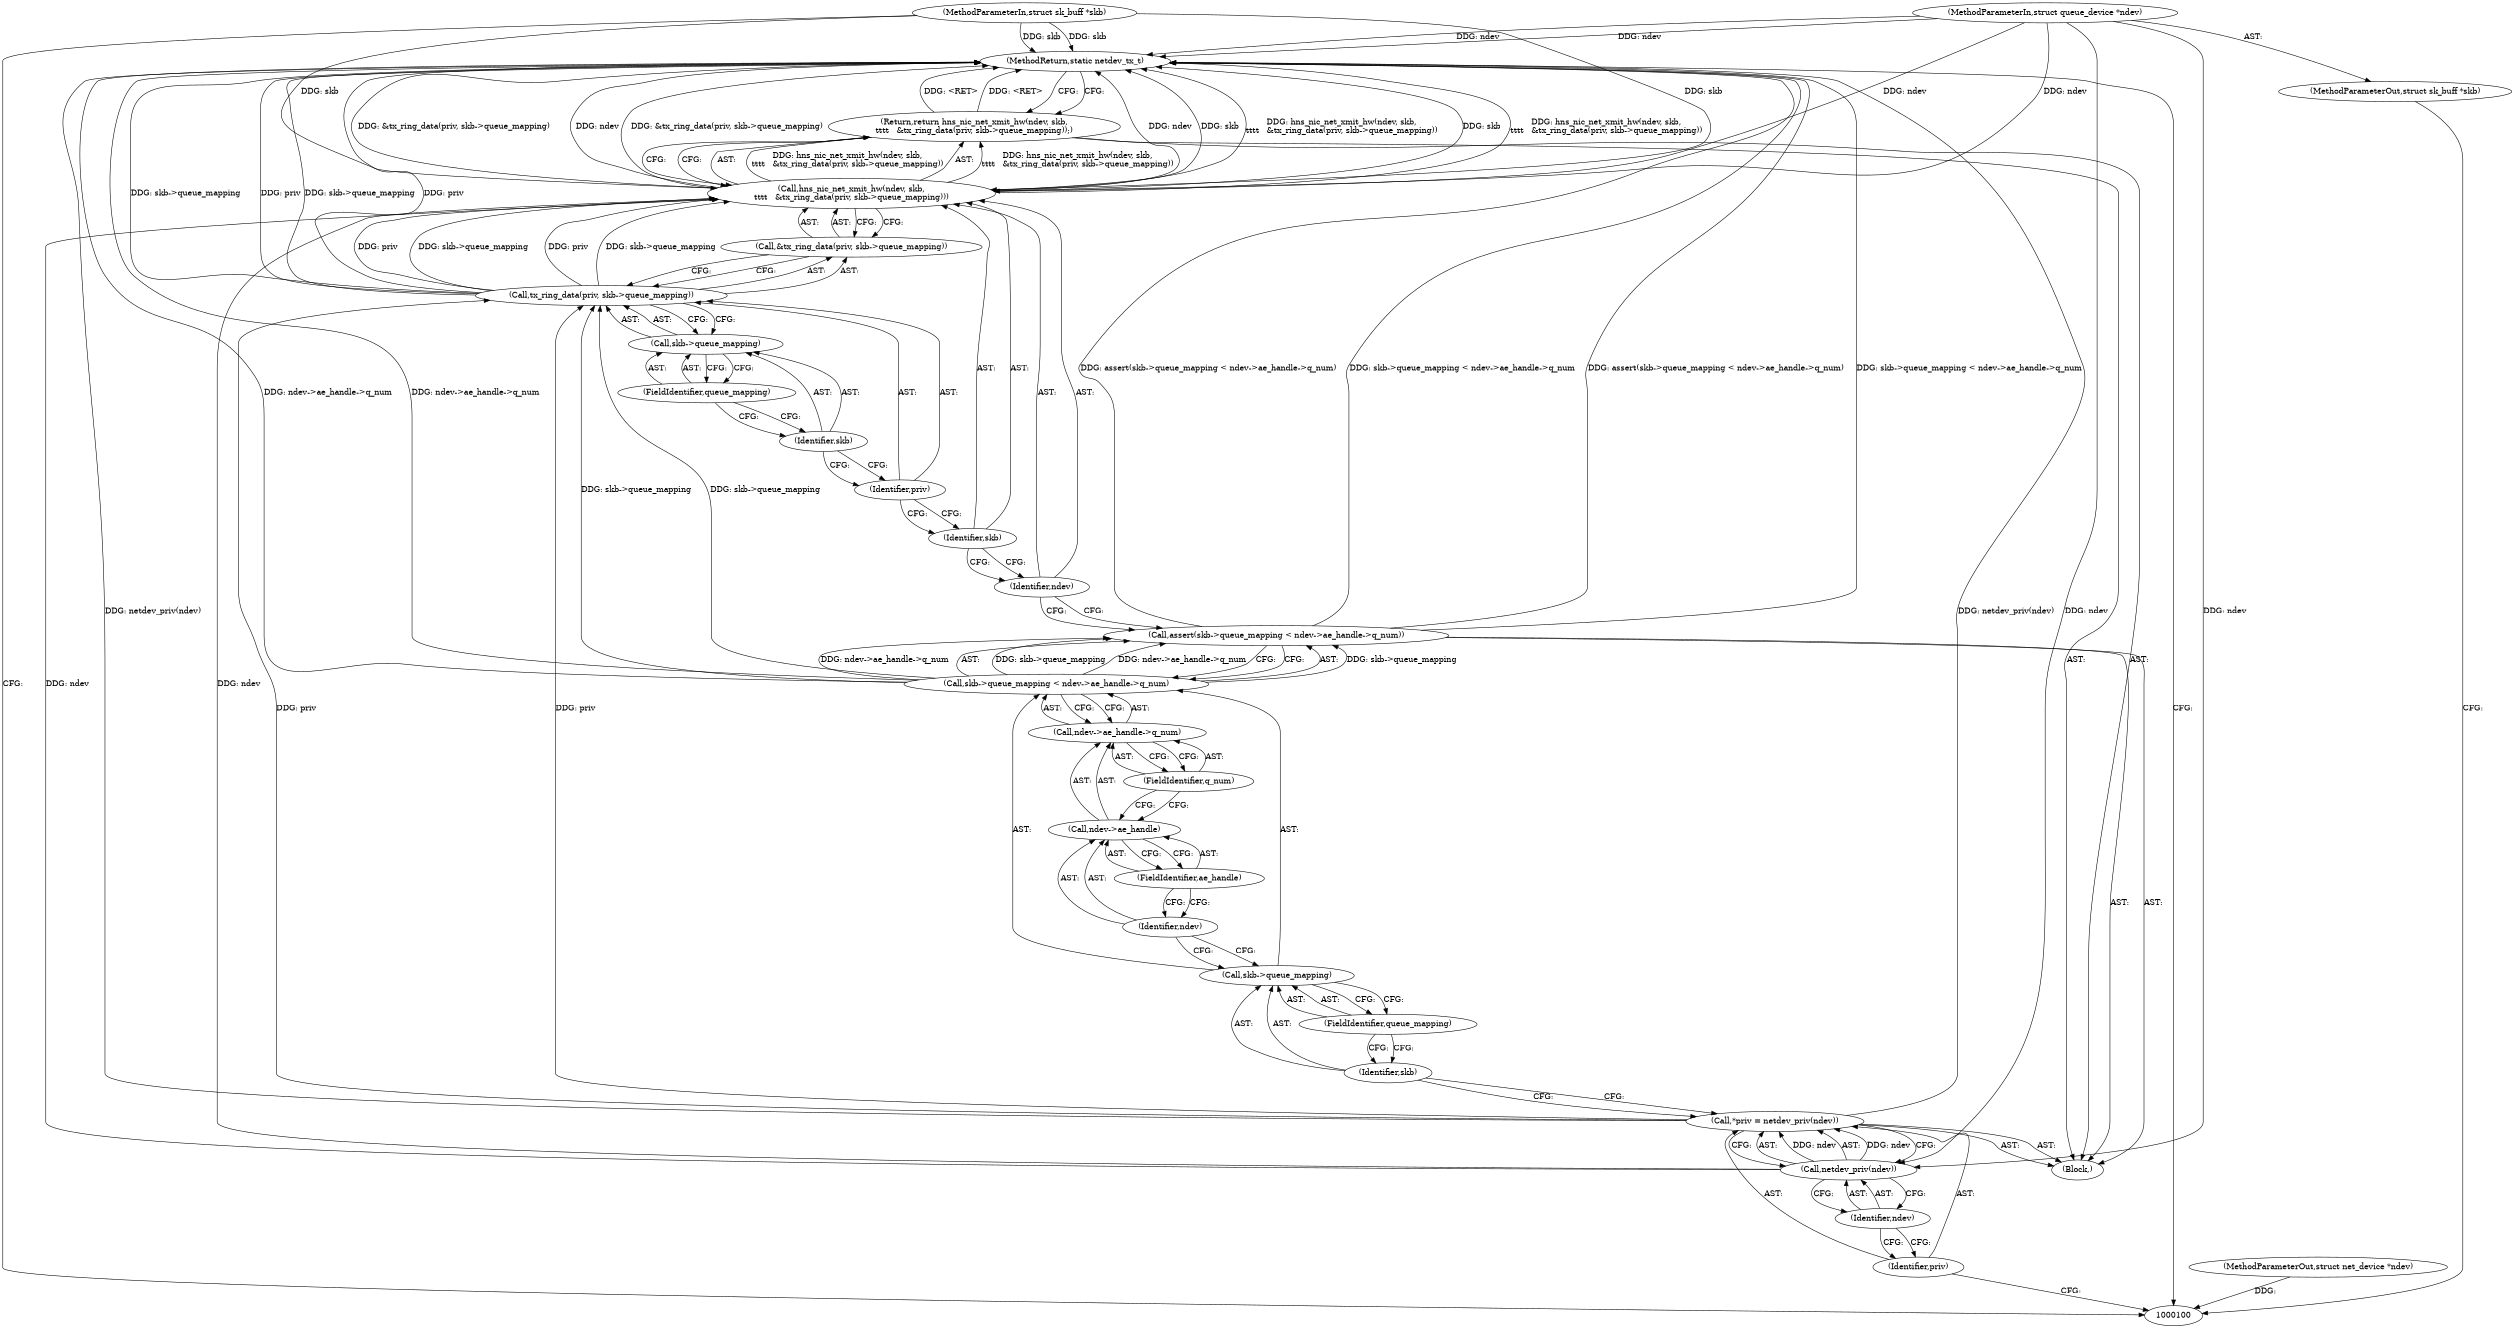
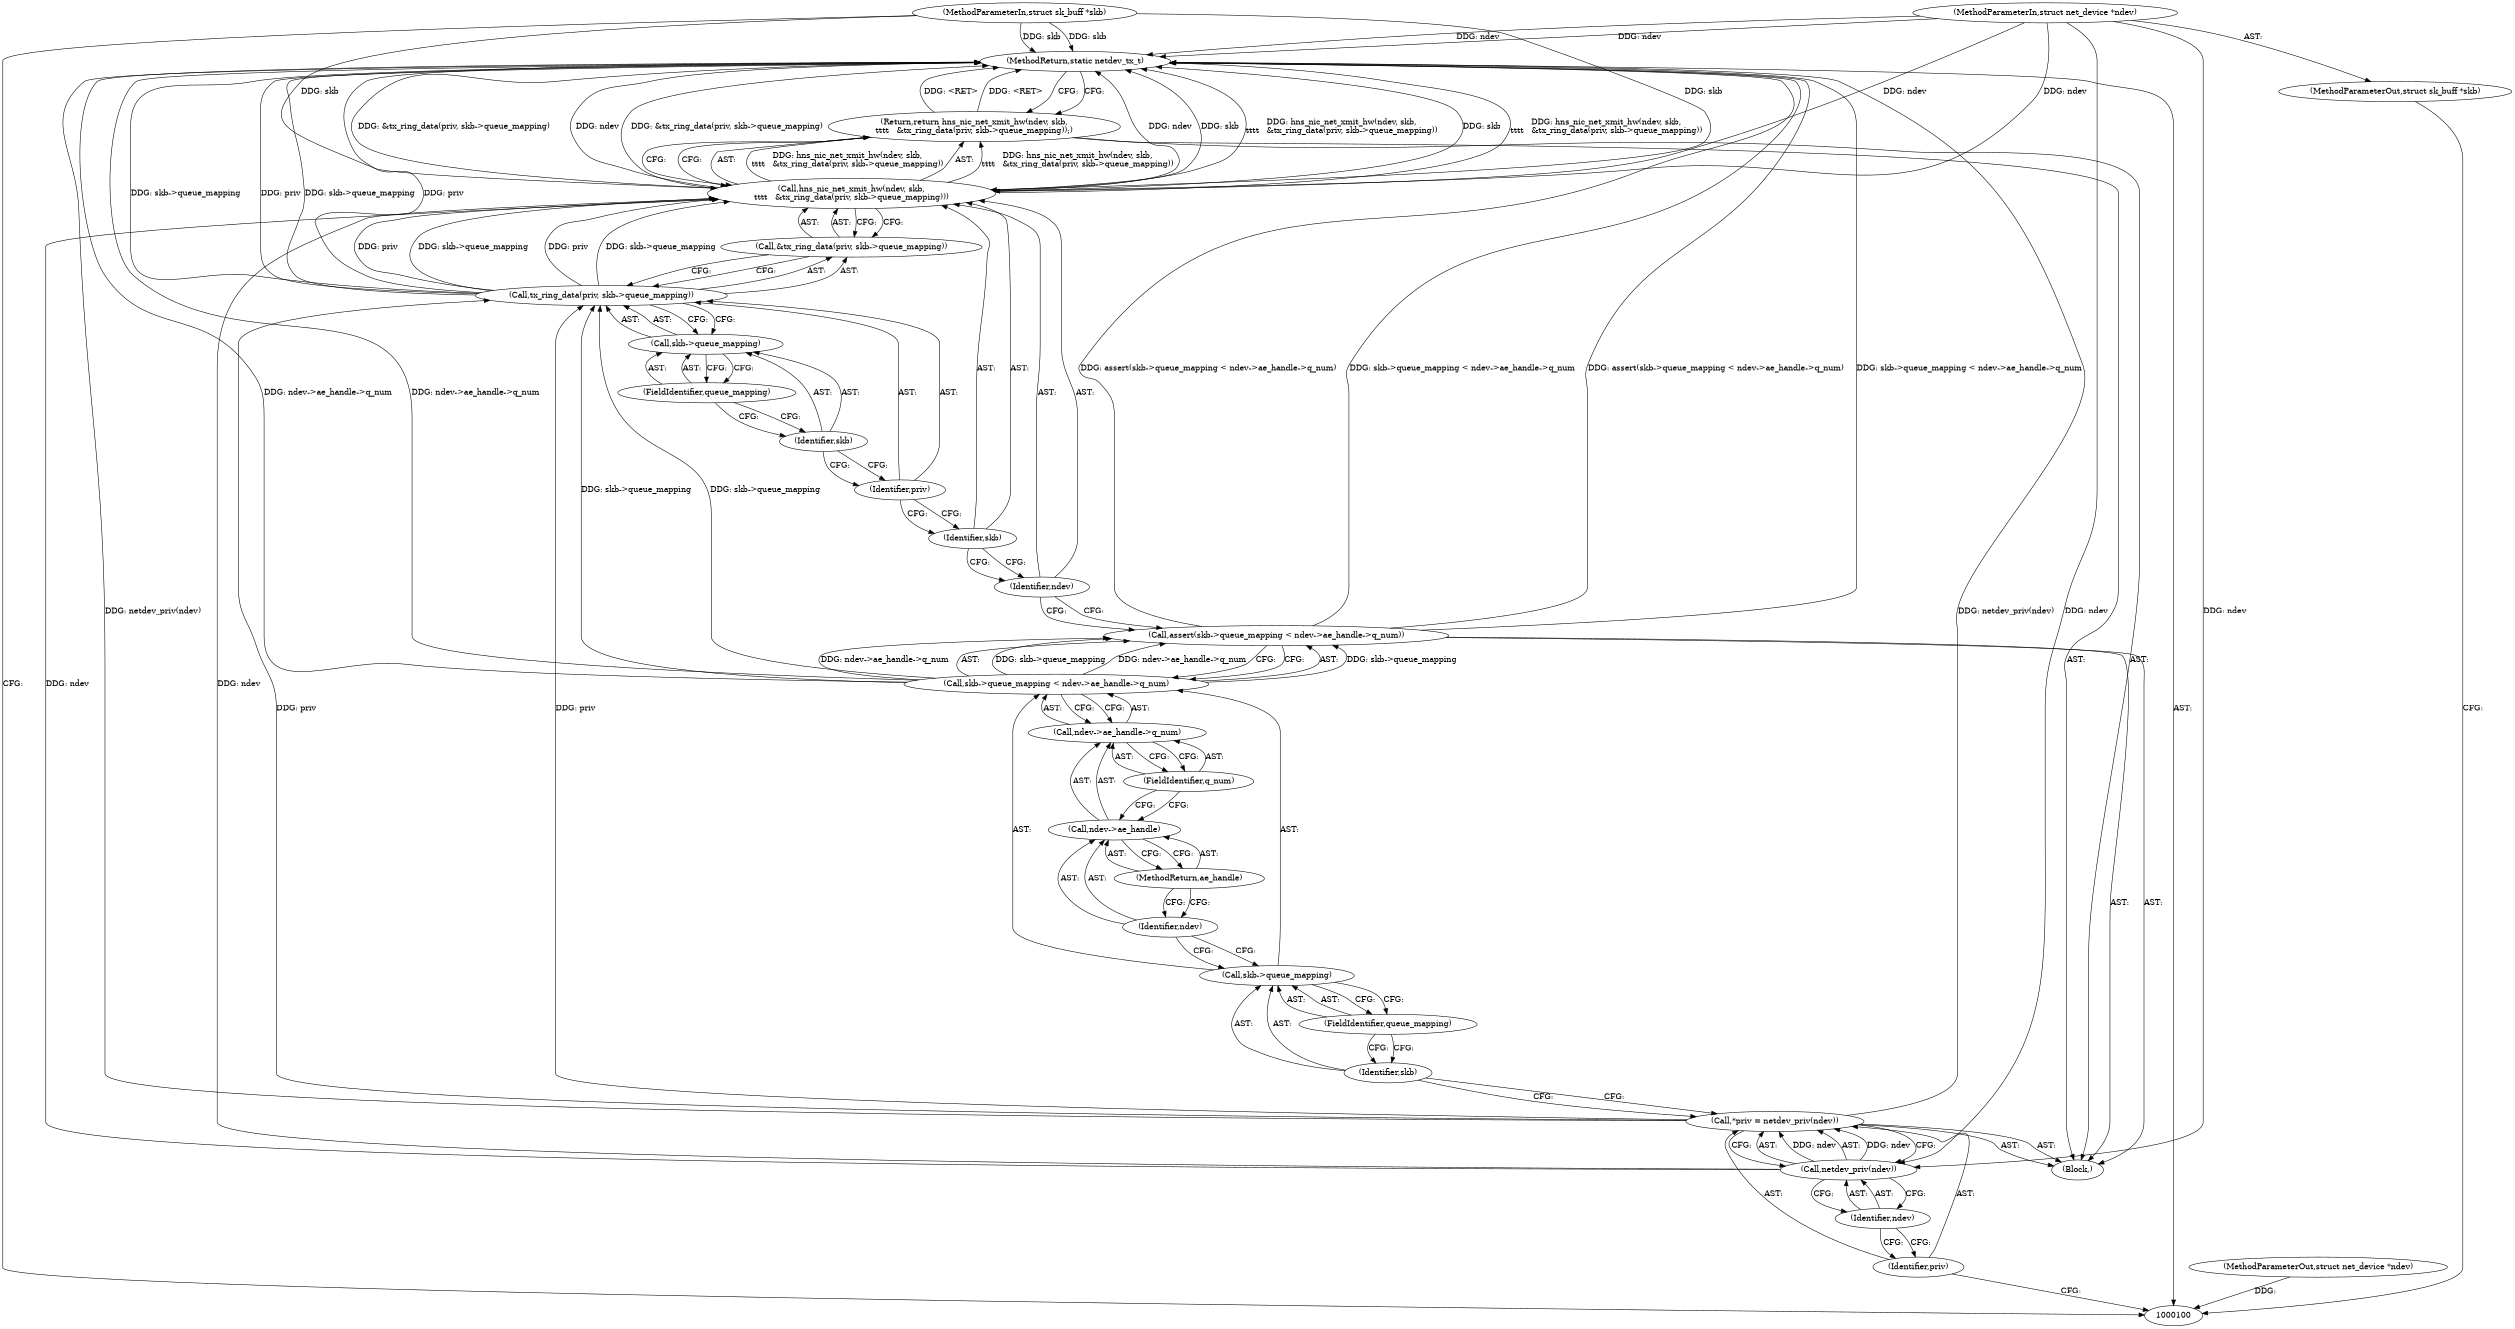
(2045, 13) -> (2045, 13)
(2184, 709) -> (2184, 709)
(1189, 879) -> (1189, 879)
